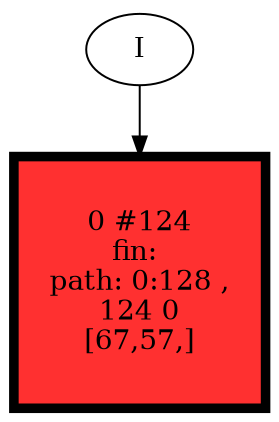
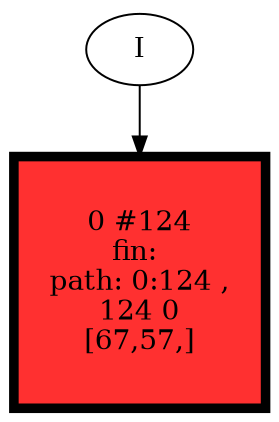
(140, 282) -> (140, 282)
